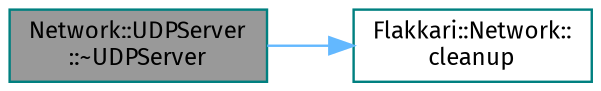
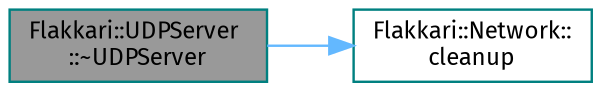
(138, 46) -> (138, 46)
